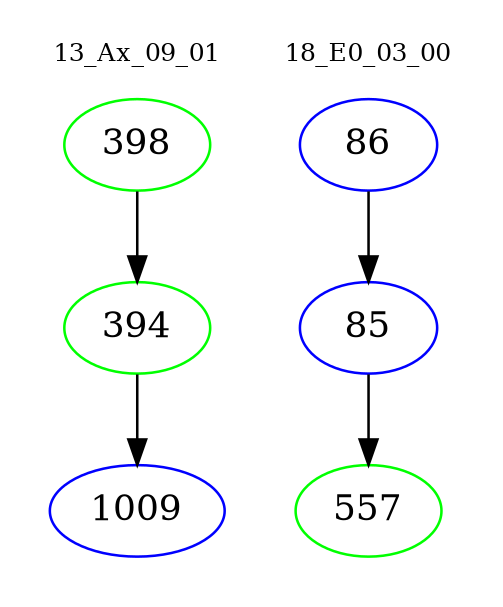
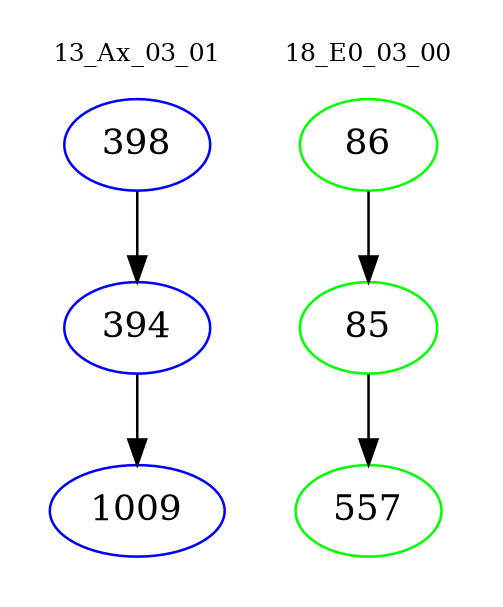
(137, 55) -> (137, 55)
(137, 145) -> (137, 145)
(369, 145) -> (369, 145)
(137, 328) -> (137, 328)
(369, 328) -> (369, 328)
